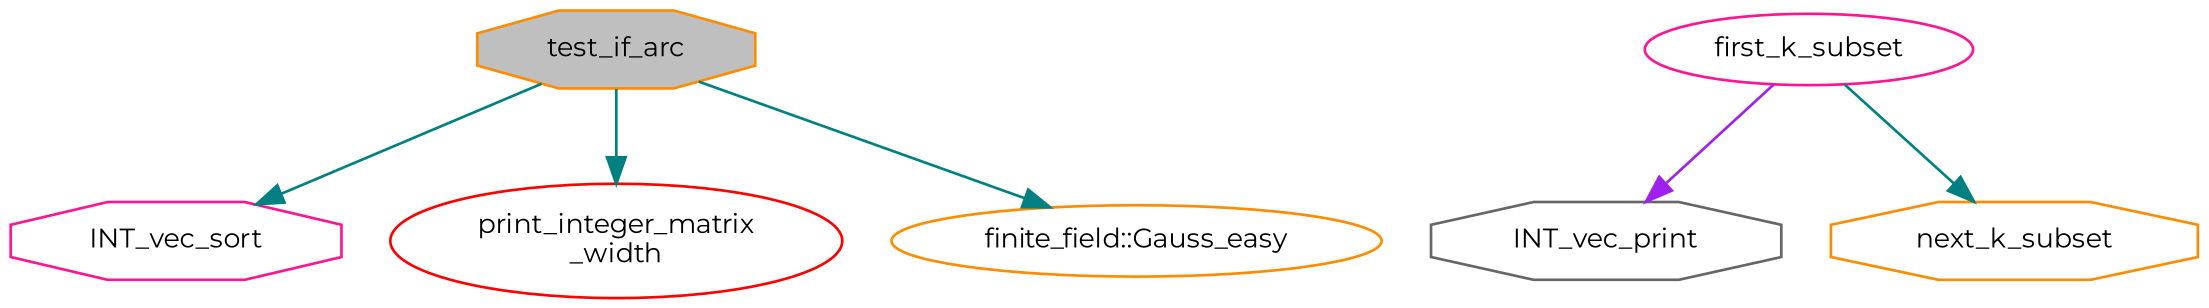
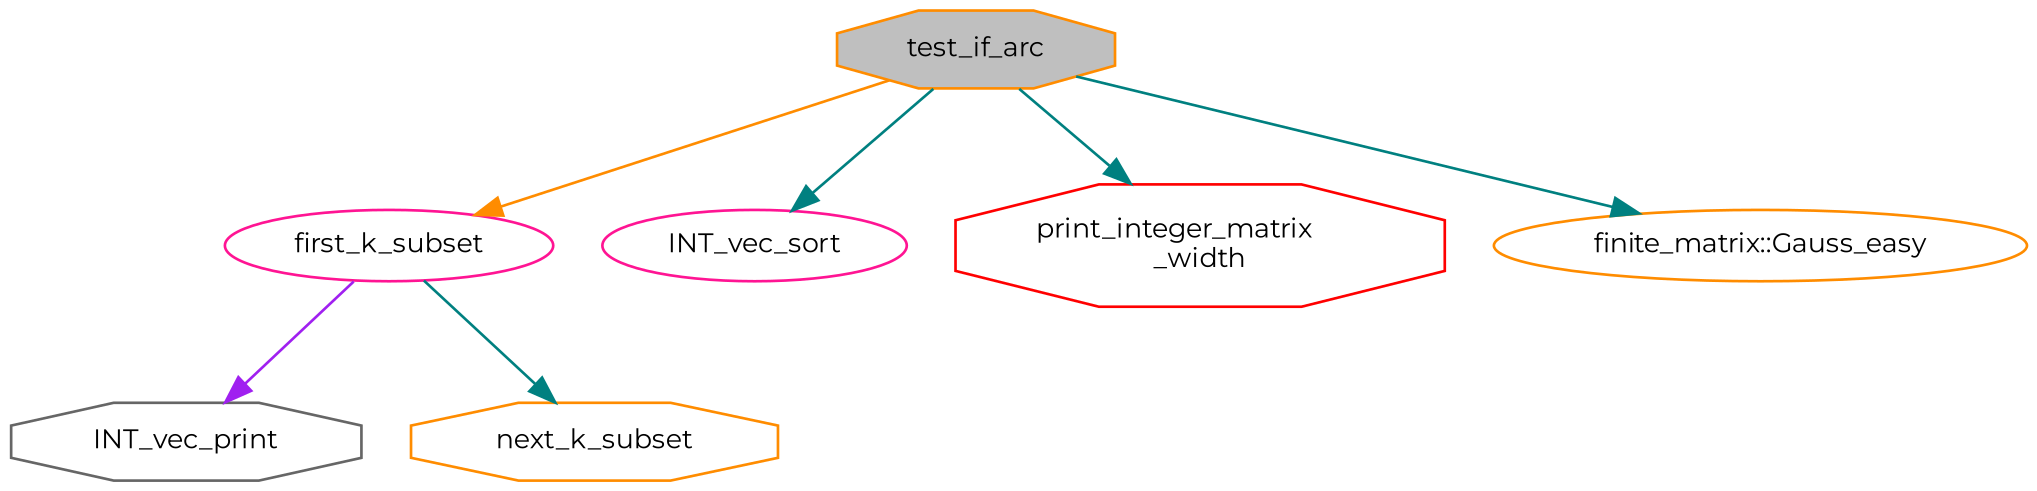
none -> (695, 143)
(176, 241) -> (755, 246)
(616, 241) -> (1200, 246)
(1137, 241) -> (1760, 246)
